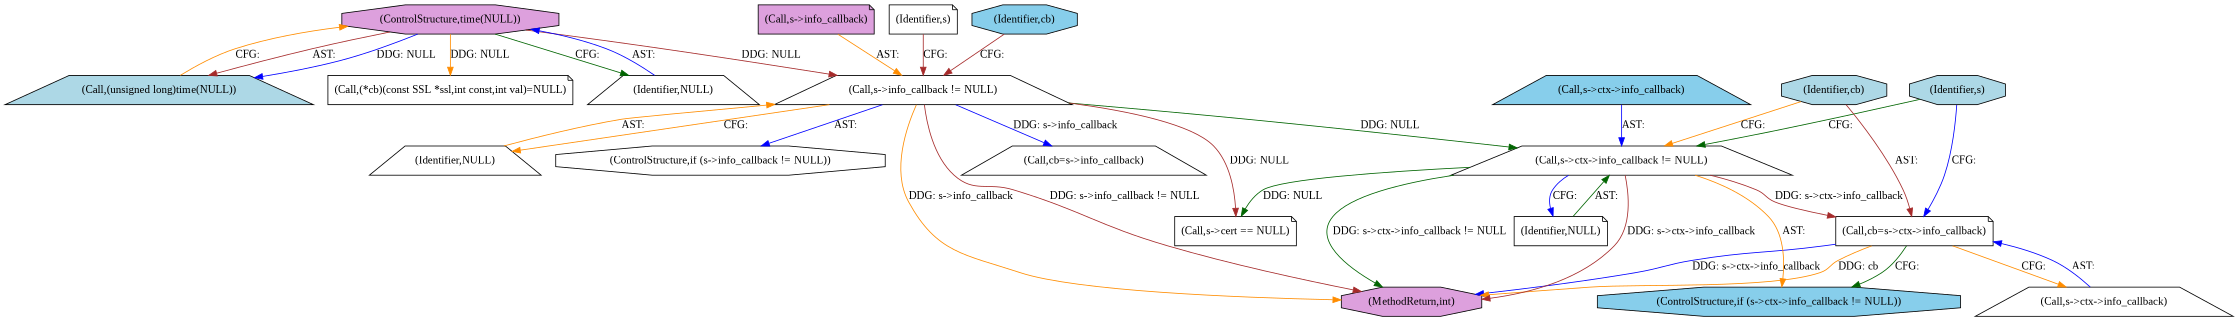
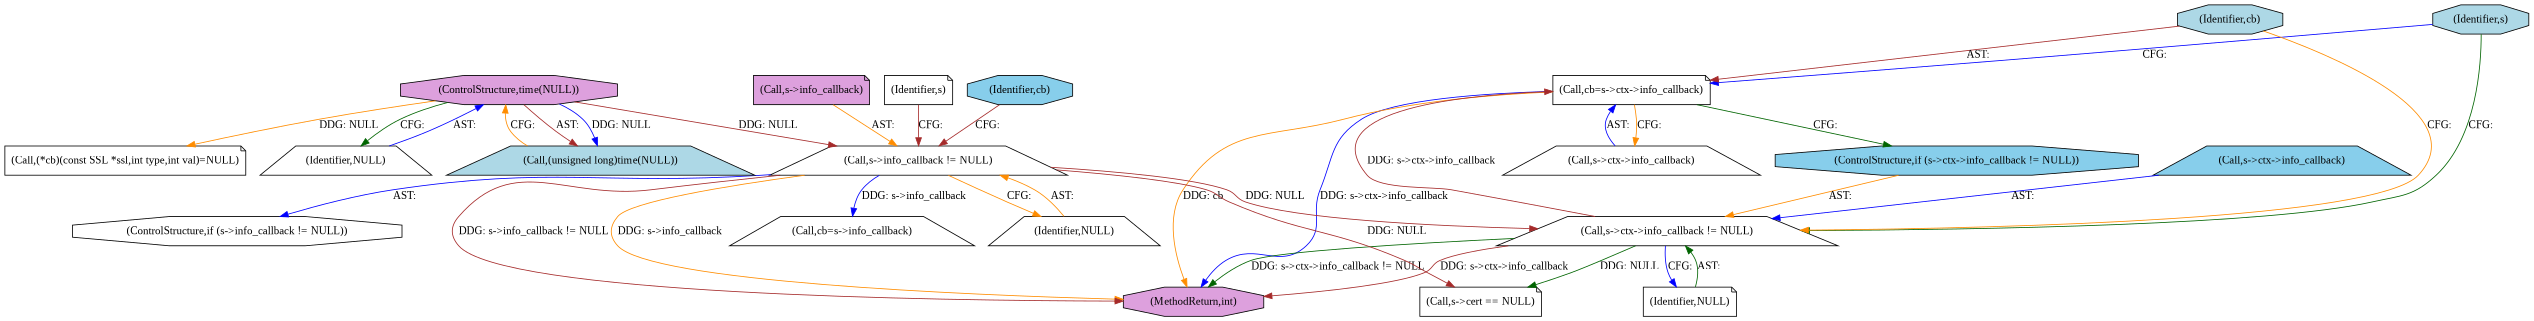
(450, 90) -> (125, 161)
(1289, 123) -> (1287, 211)
(1761, 210) -> (1816, 195)
